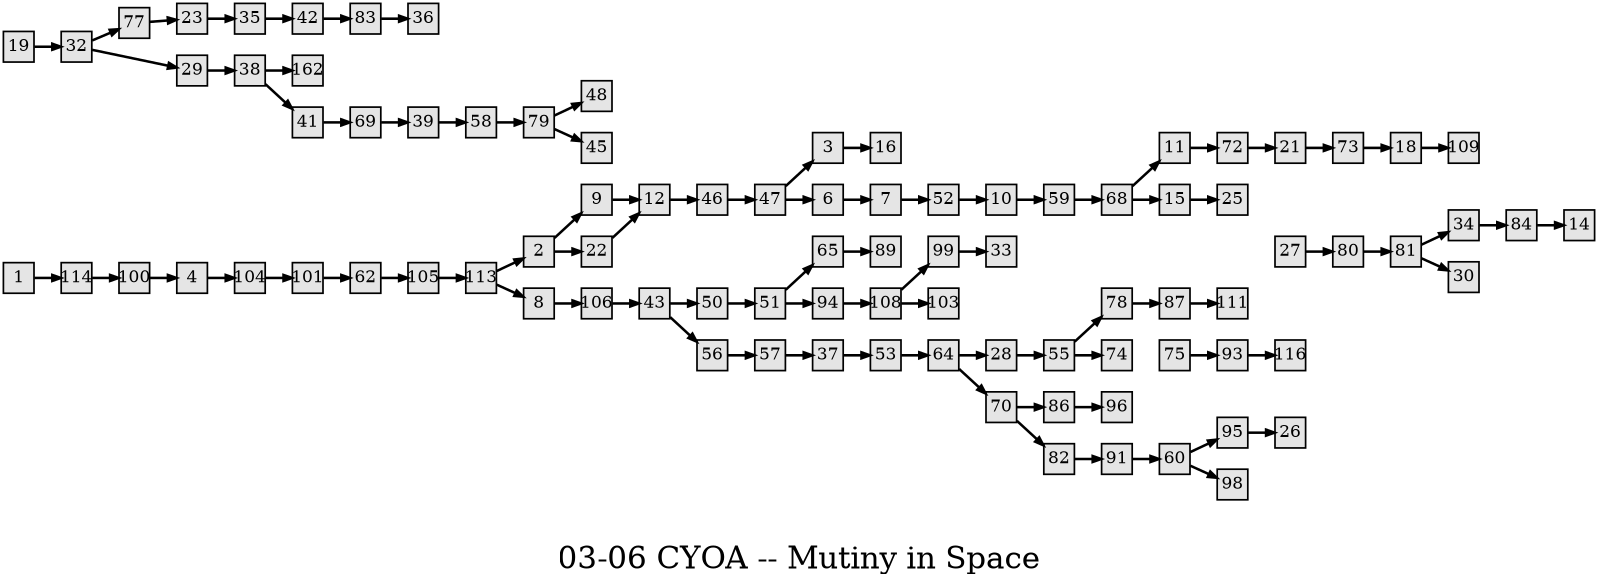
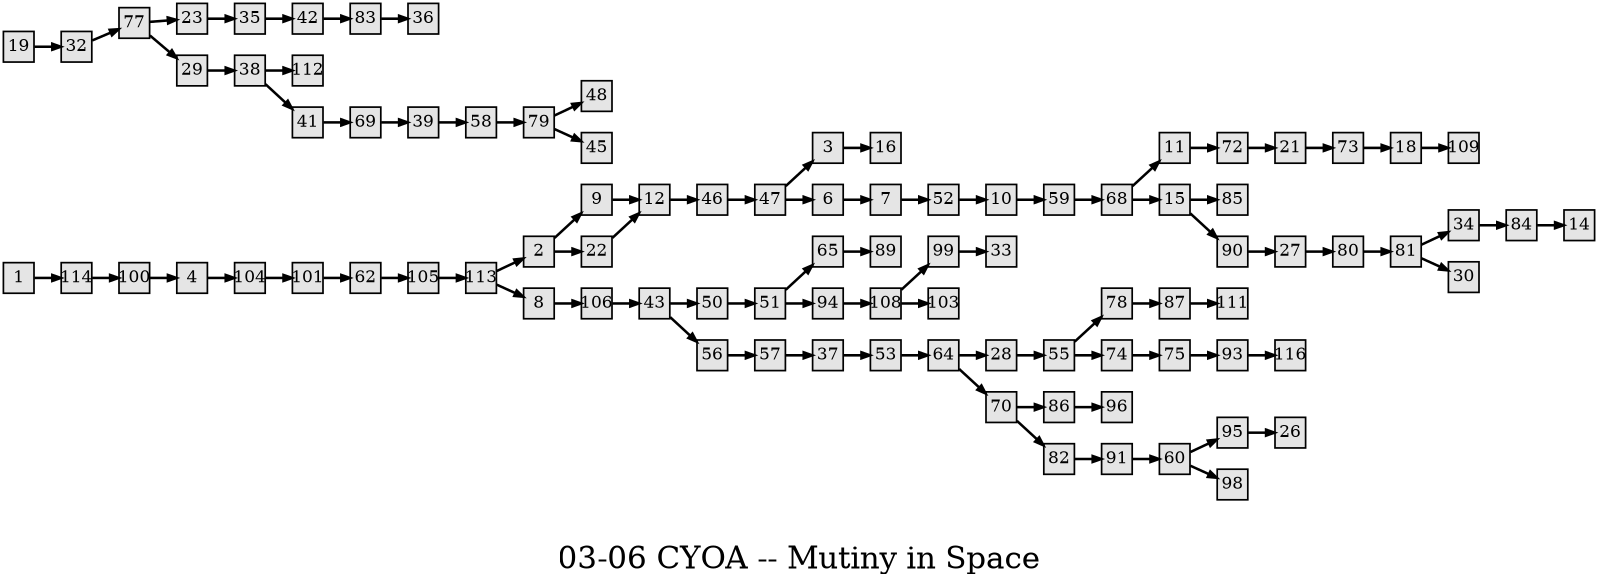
(130, 58) -> (160, 44)
(308, 71) -> (308, 71)
(1233, 200) -> (1233, 200)
none -> (1233, 252)
none -> (1141, 355)
